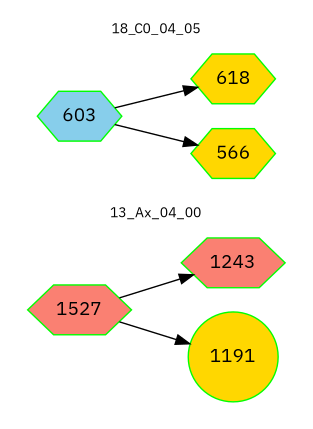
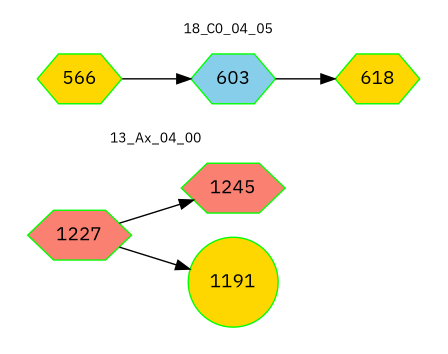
(149, 133) -> (149, 79)
(233, 263) -> (233, 188)
(80, 310) -> (80, 235)
